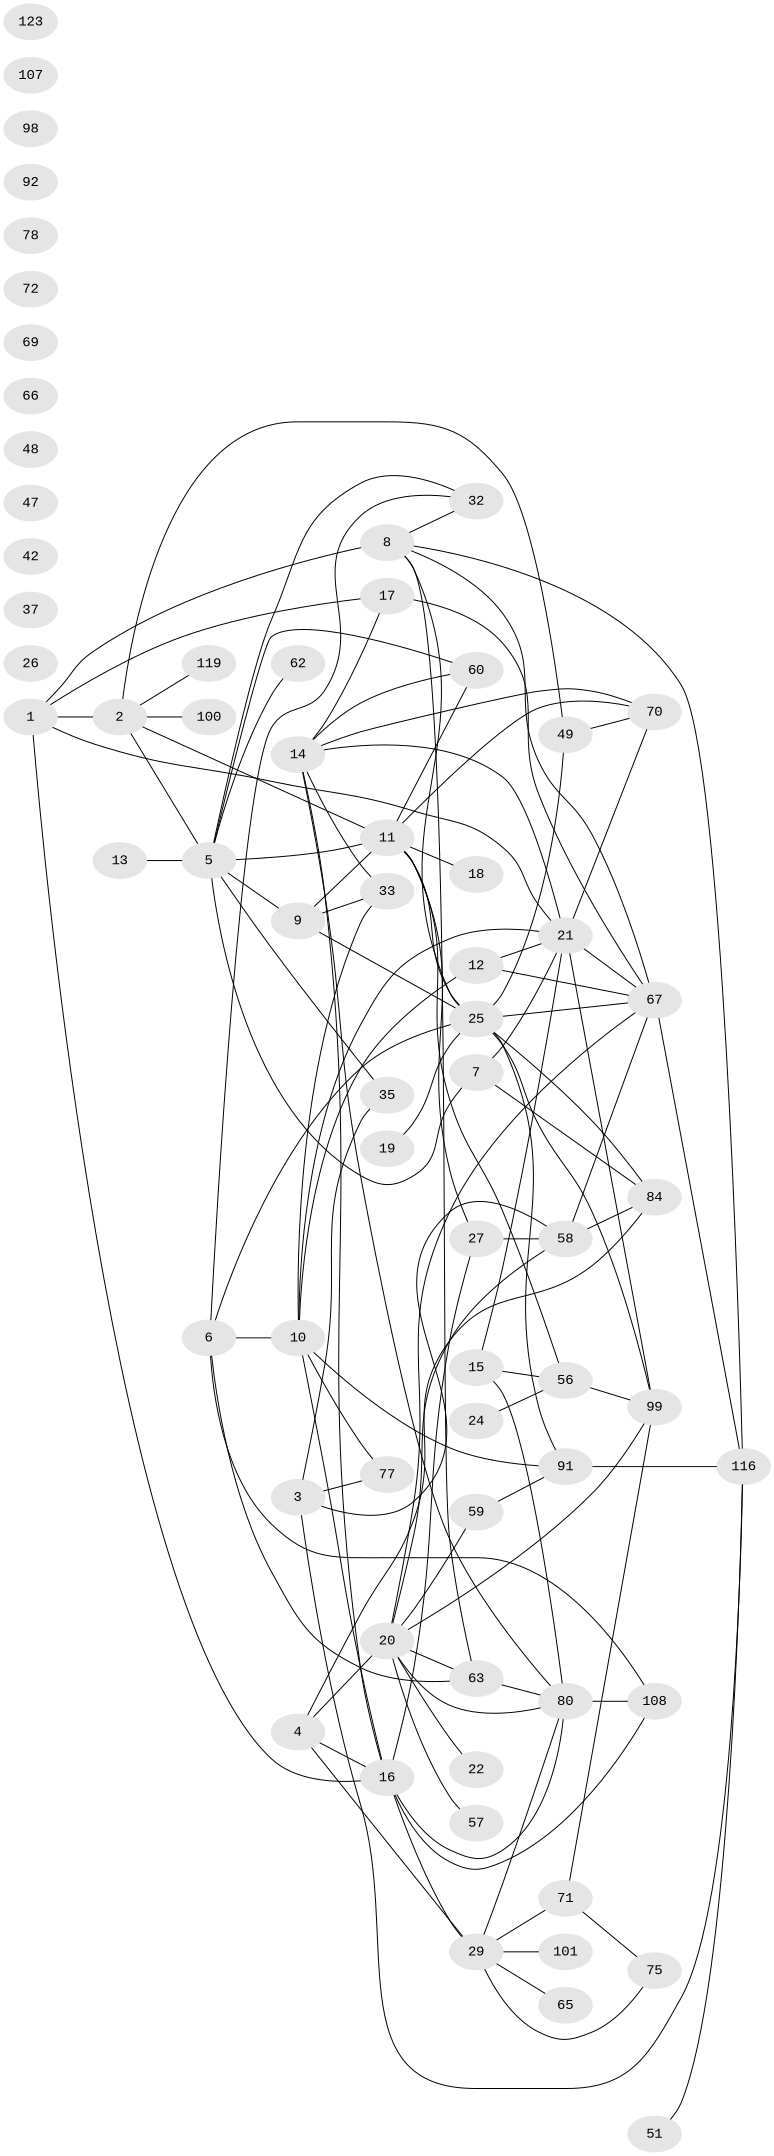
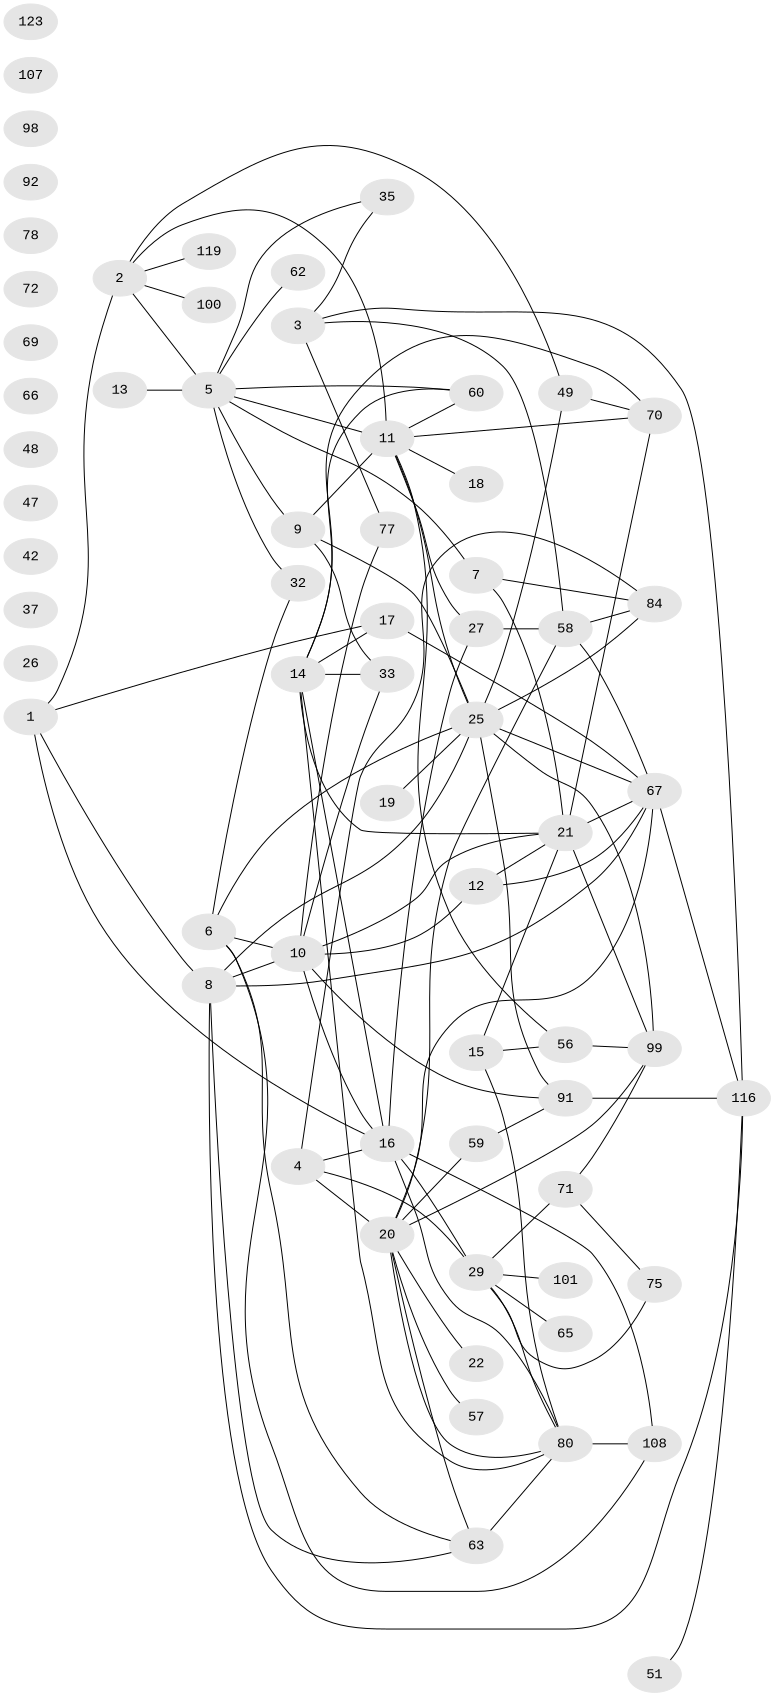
(432, 522) -> (254, 969)
(323, 791) -> none
(476, 1421) -> none
